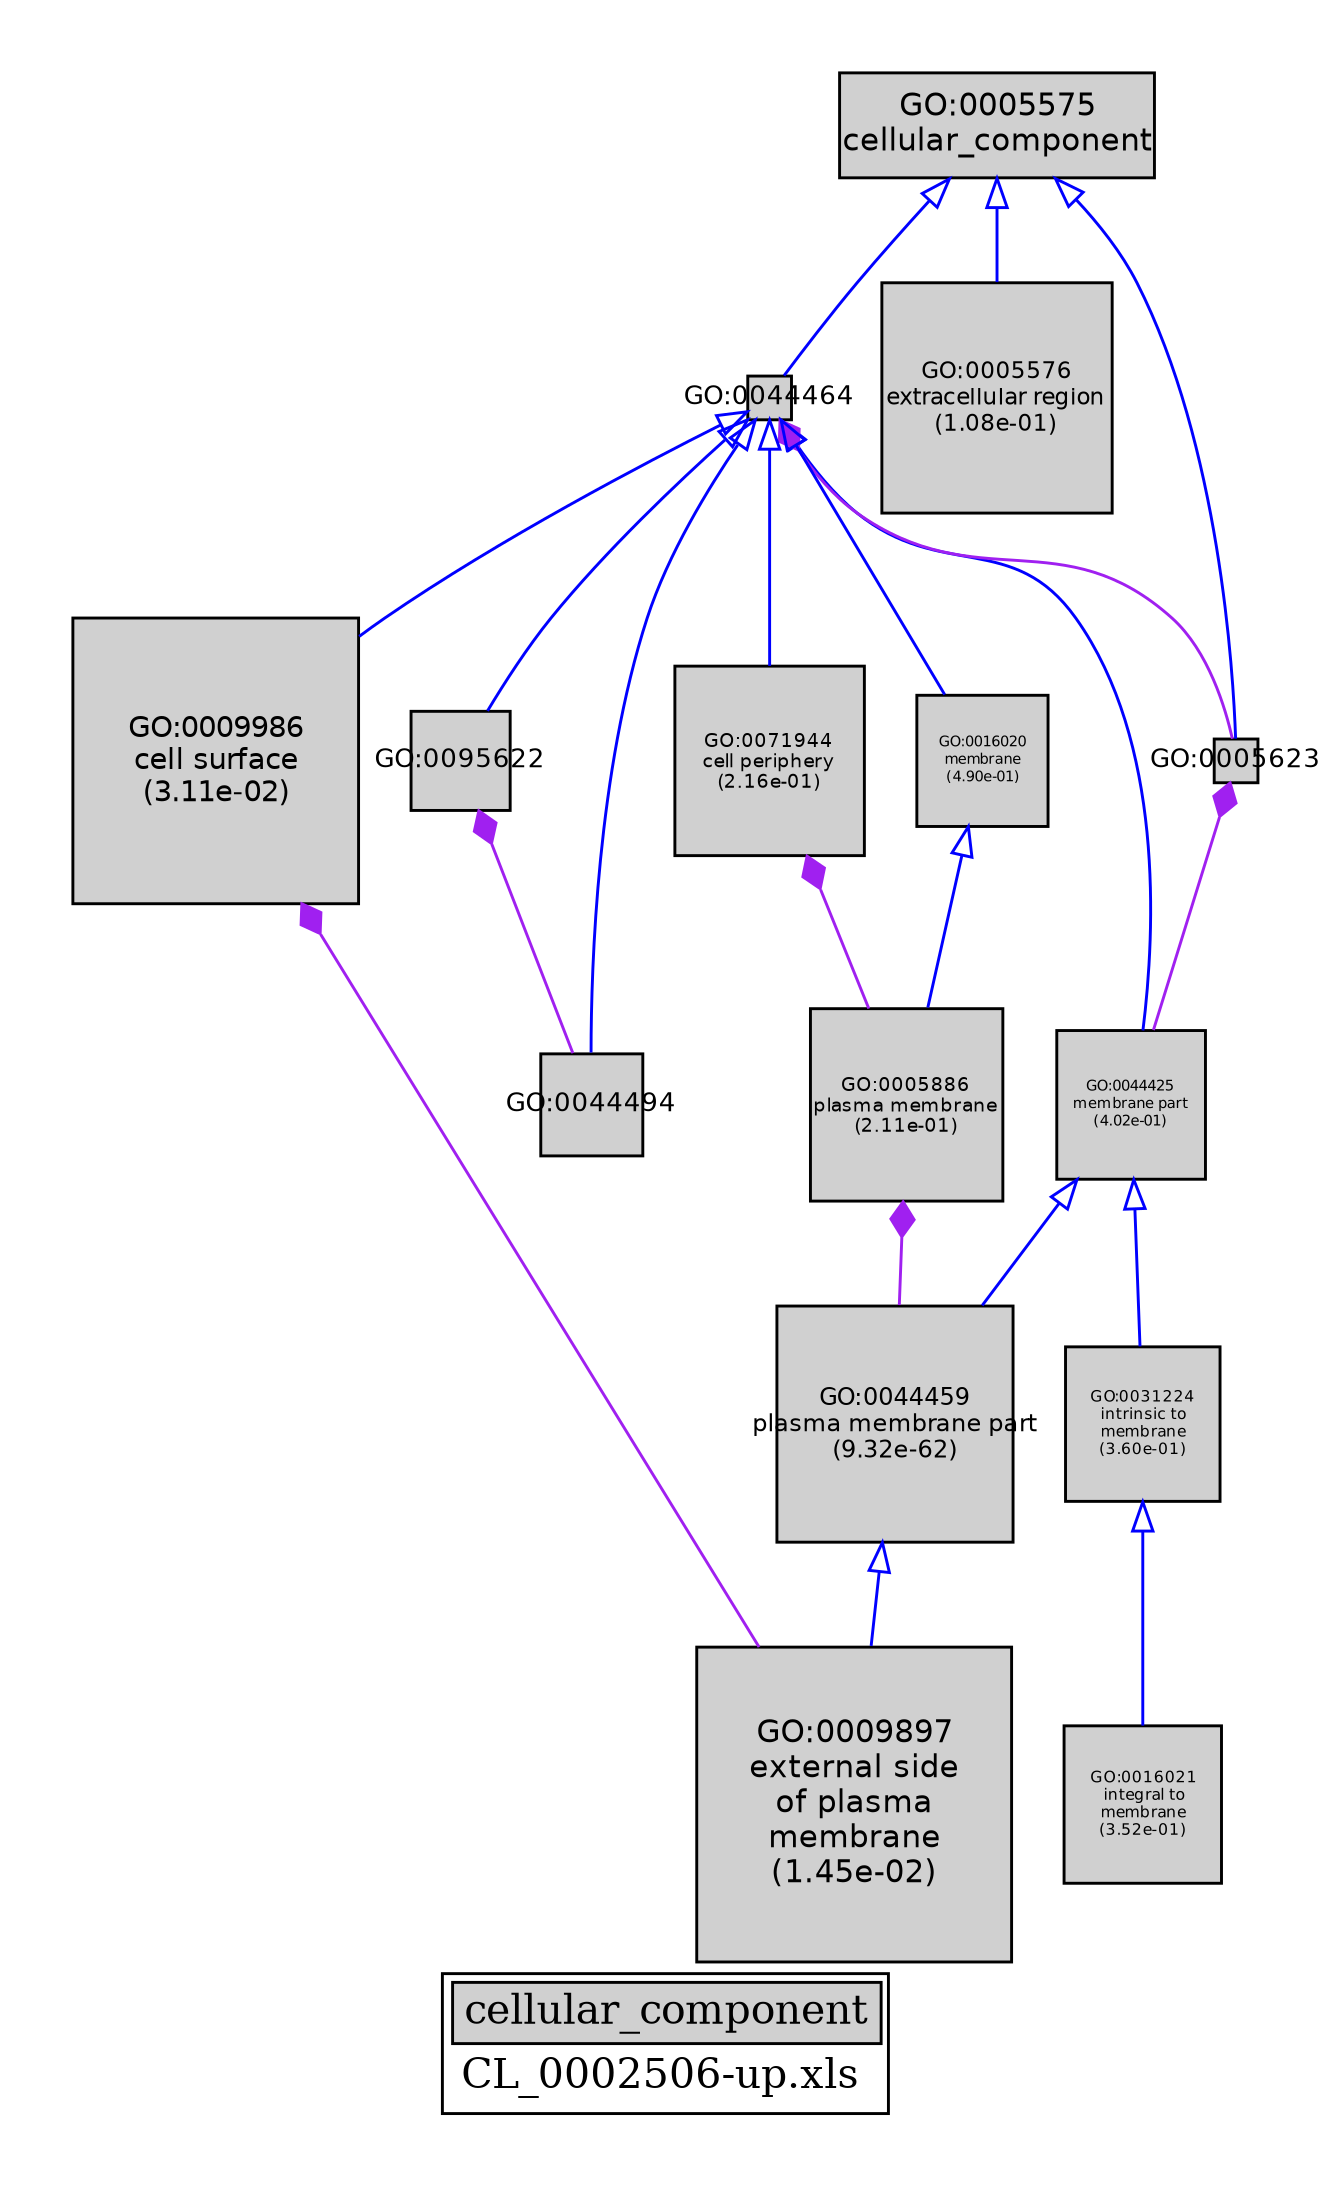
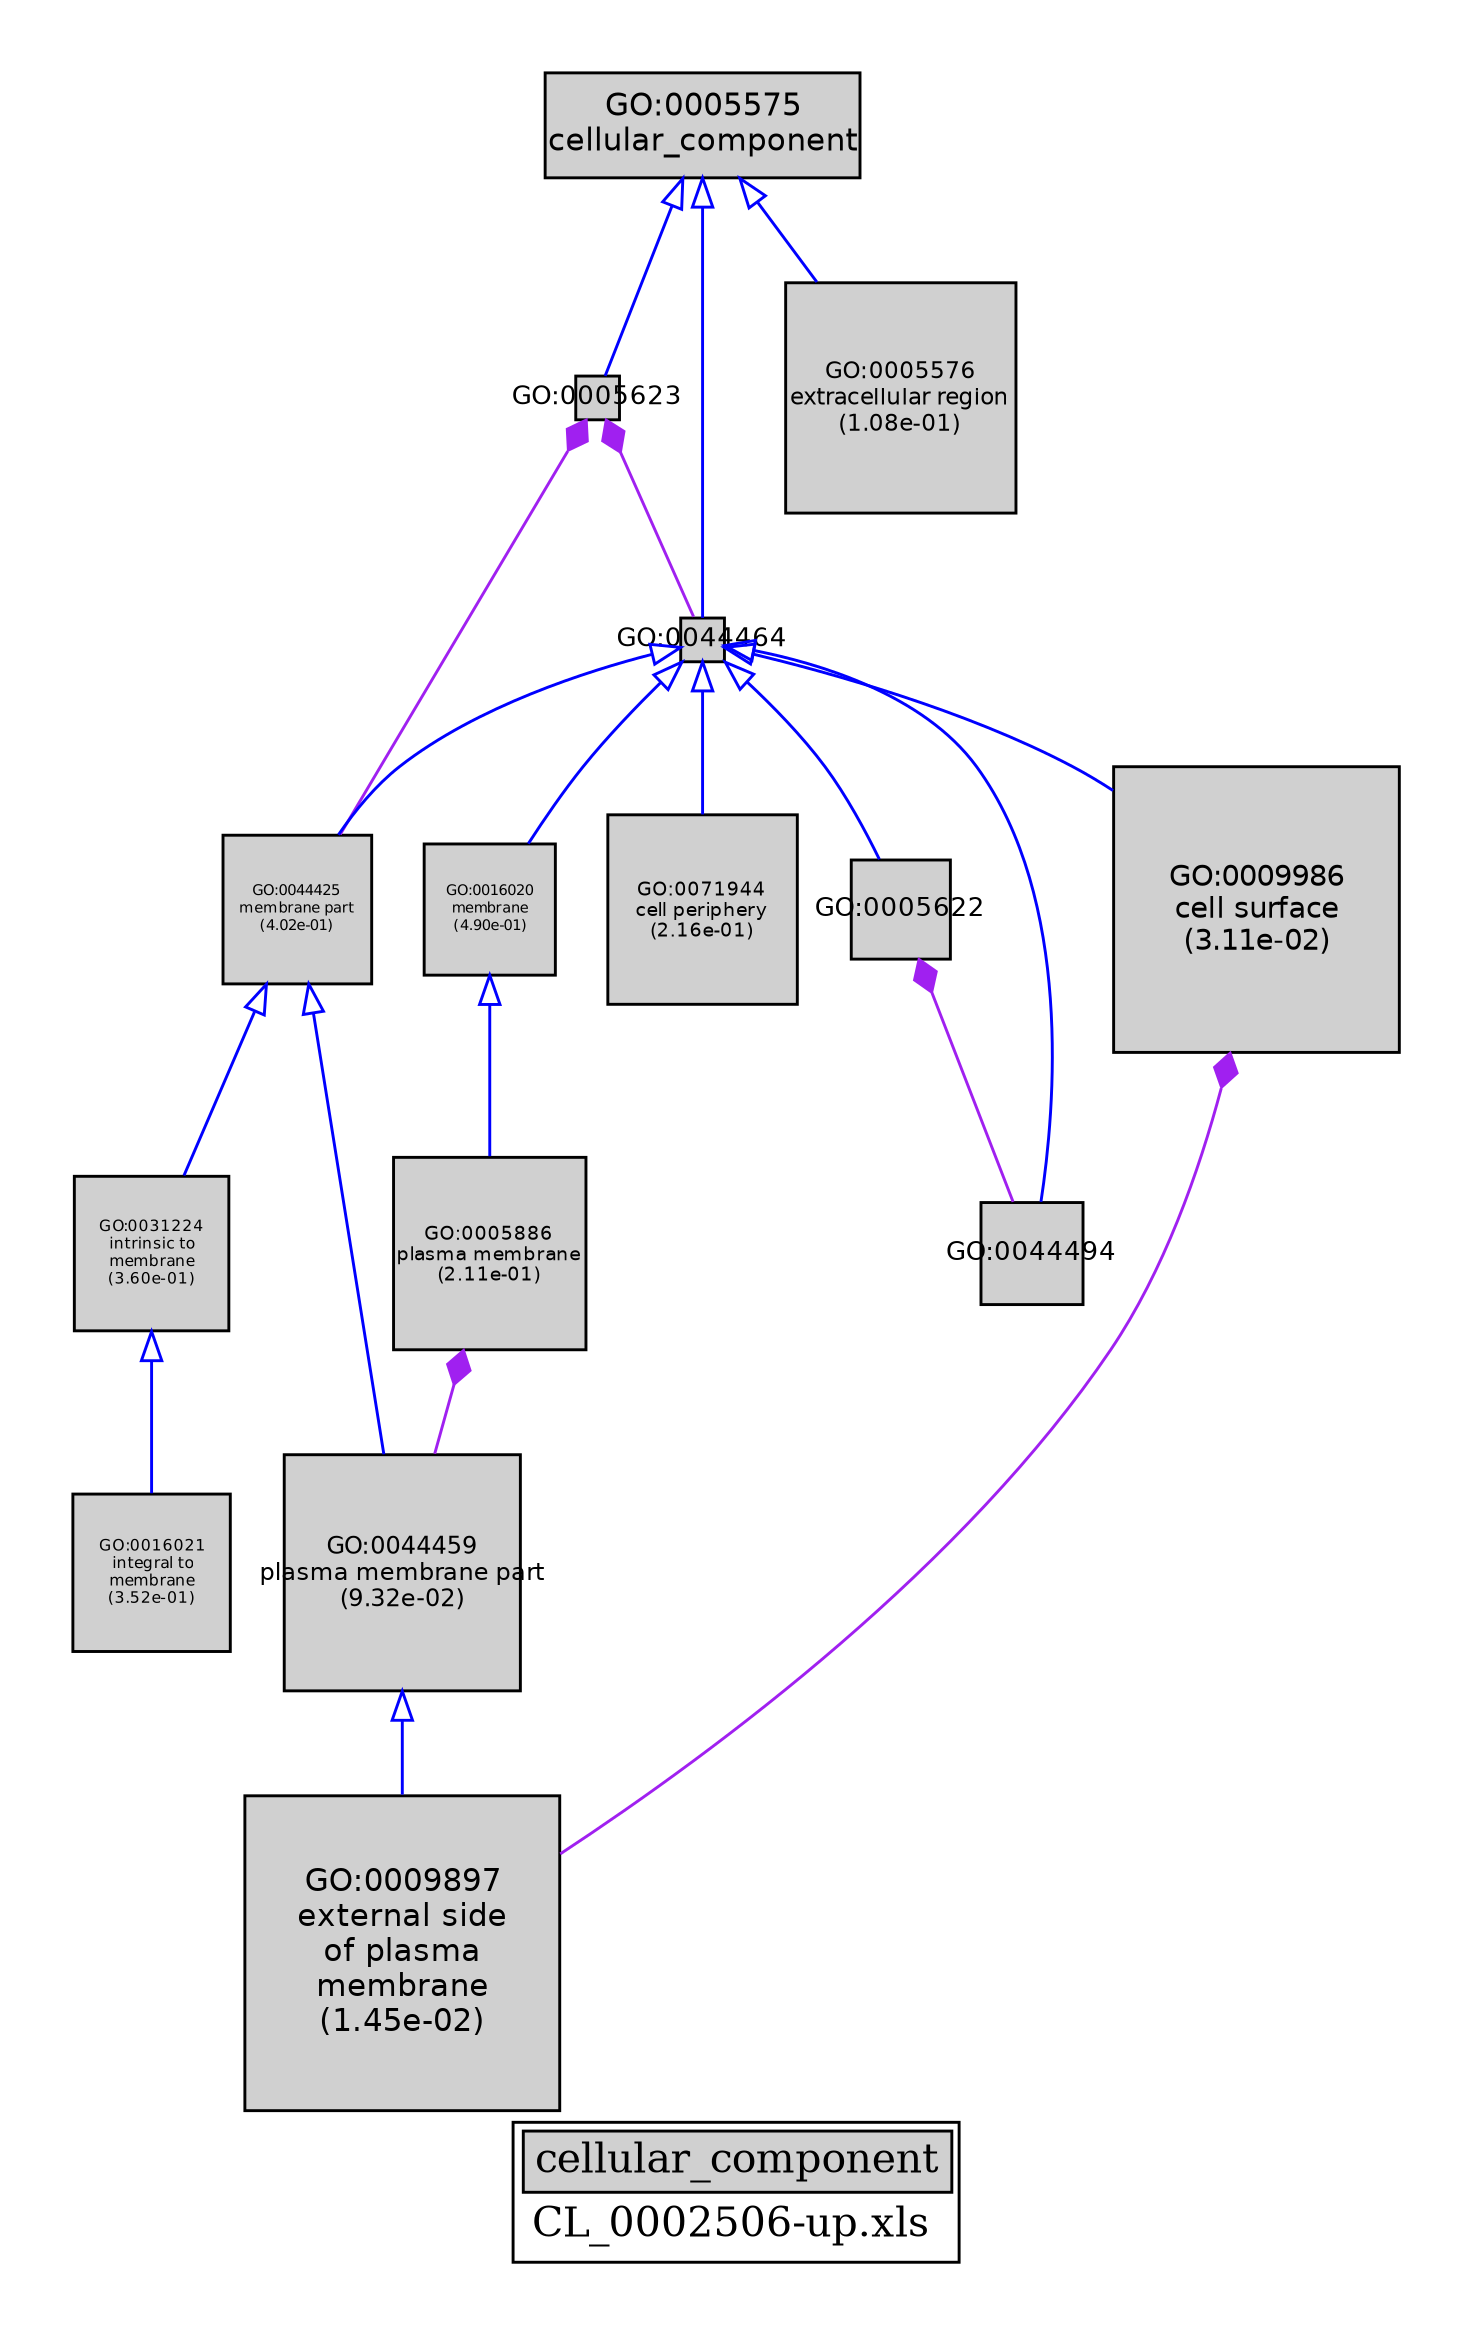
(1042, 563) -> (657, 535)
(461, 761) -> (901, 910)
(845, 949) -> none
(895, 1450) -> (402, 1599)
